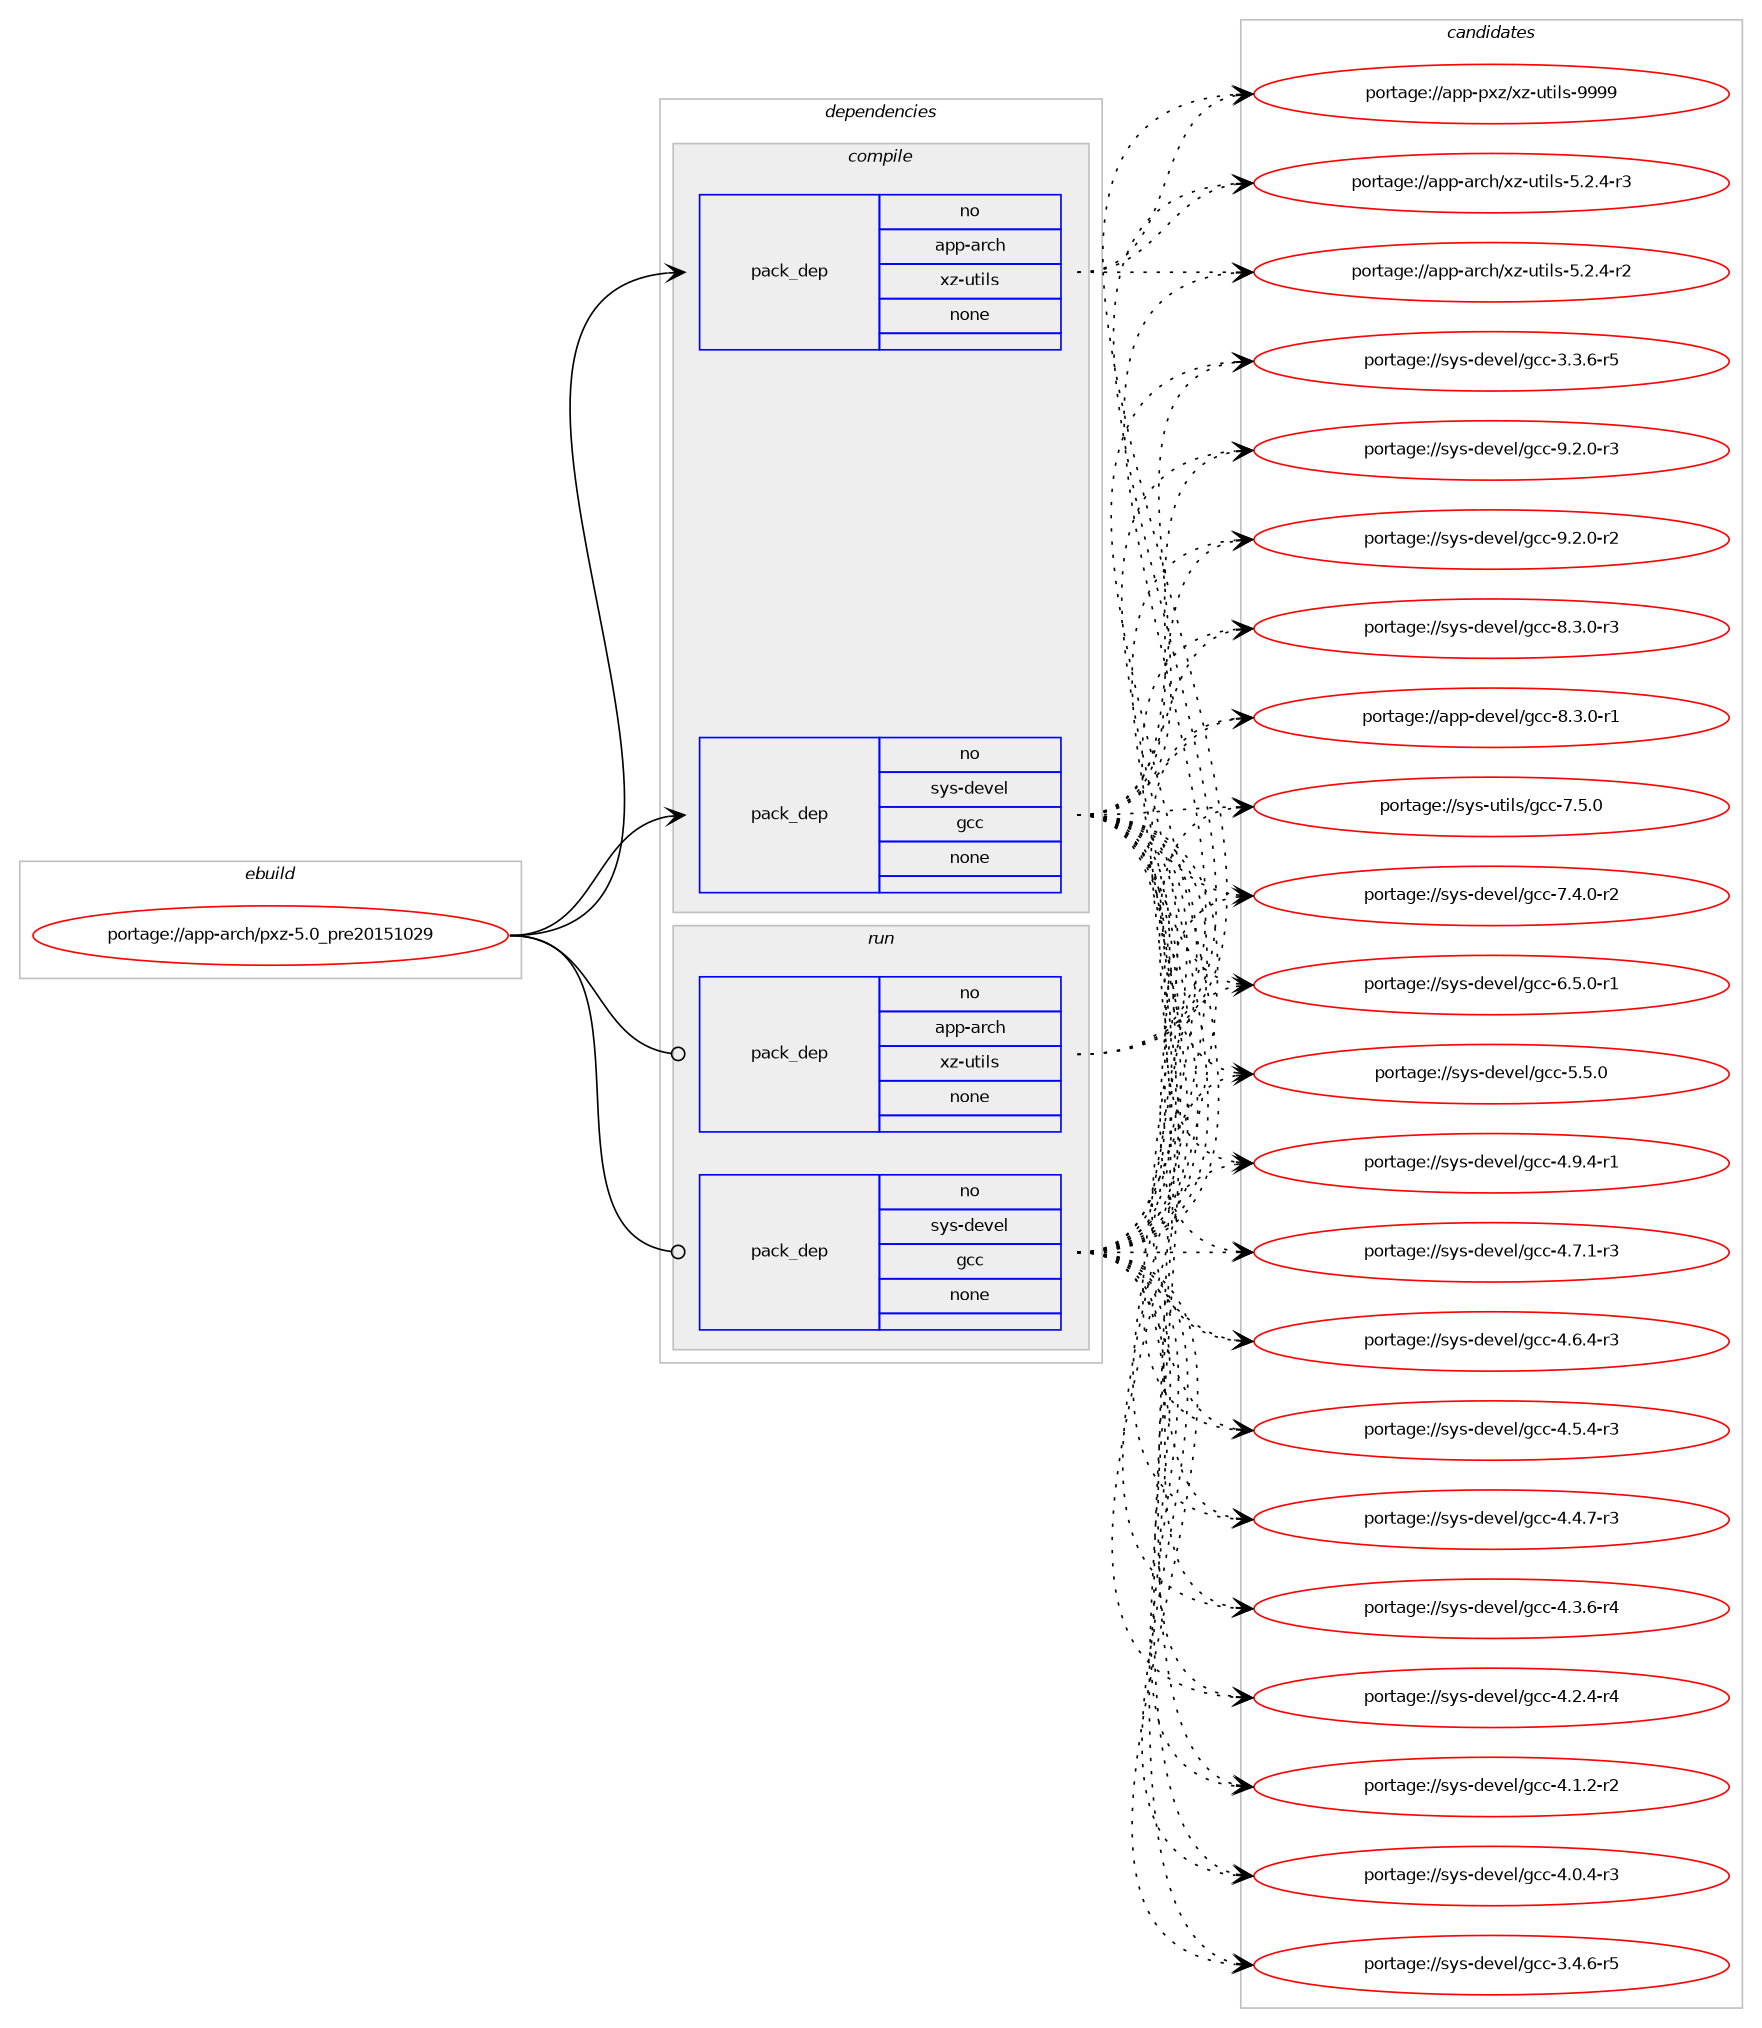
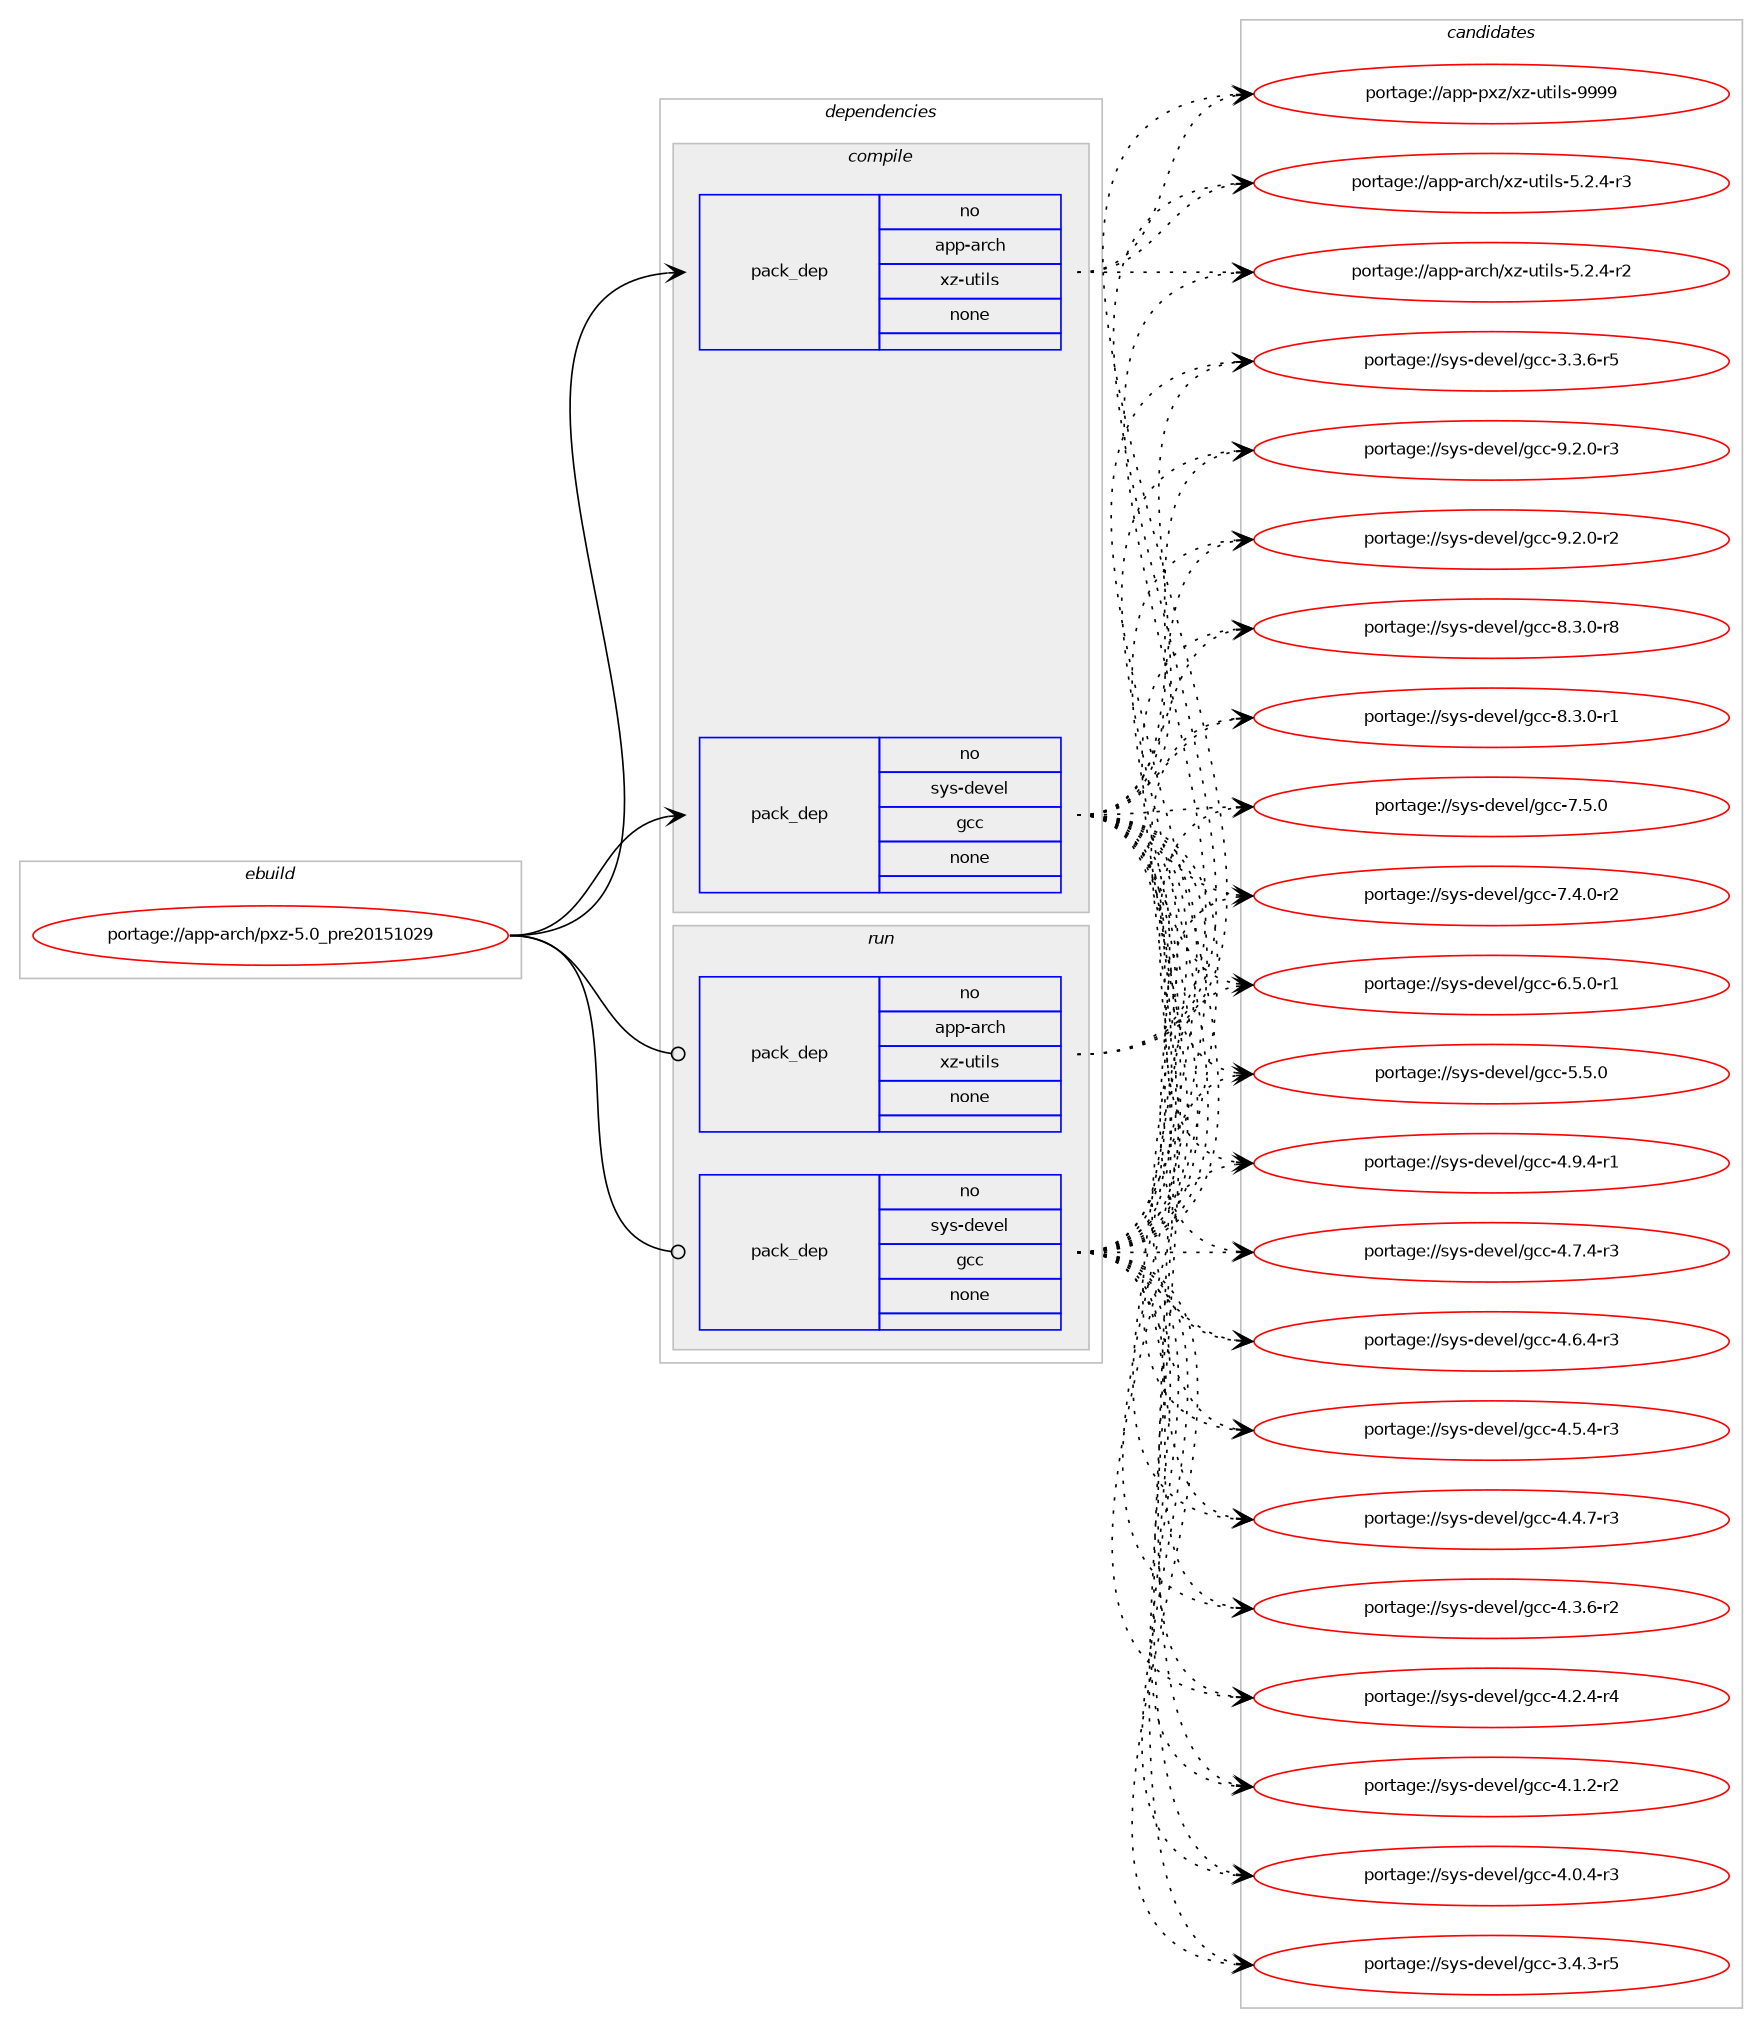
(1492, 629) -> (1492, 629)
(1492, 718) -> (1492, 718)
(1492, 807) -> (1492, 807)
(1492, 1252) -> (1492, 1252)
(1492, 1609) -> (1492, 1609)
(1492, 1965) -> (1492, 1965)
